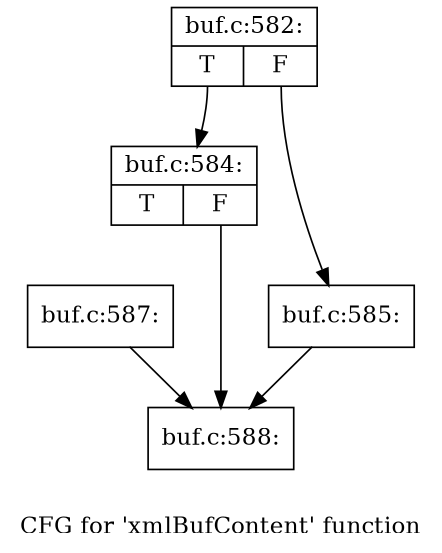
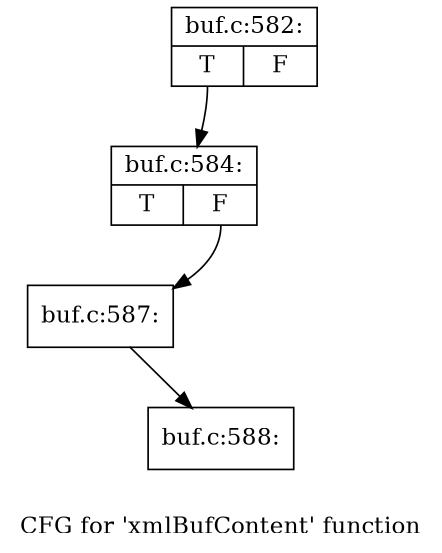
(221, 308) -> (211, 256)
(341, 316) -> none
